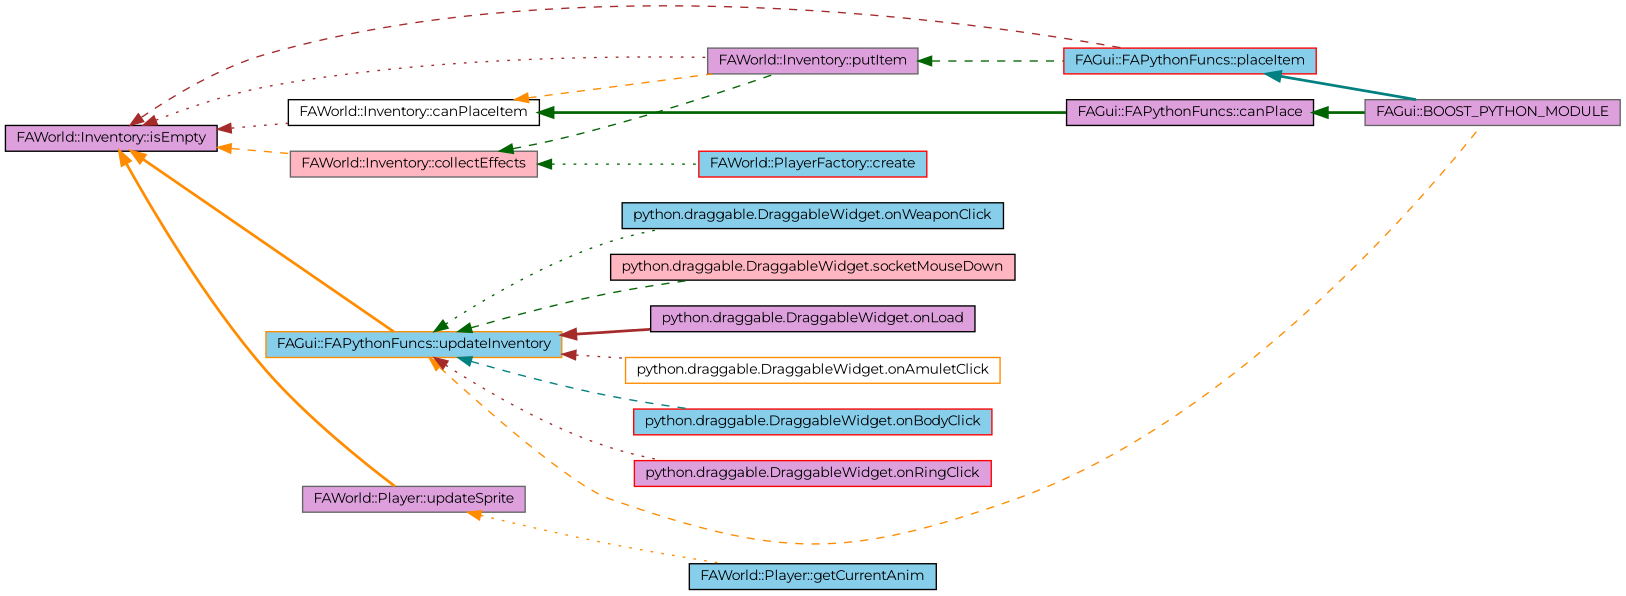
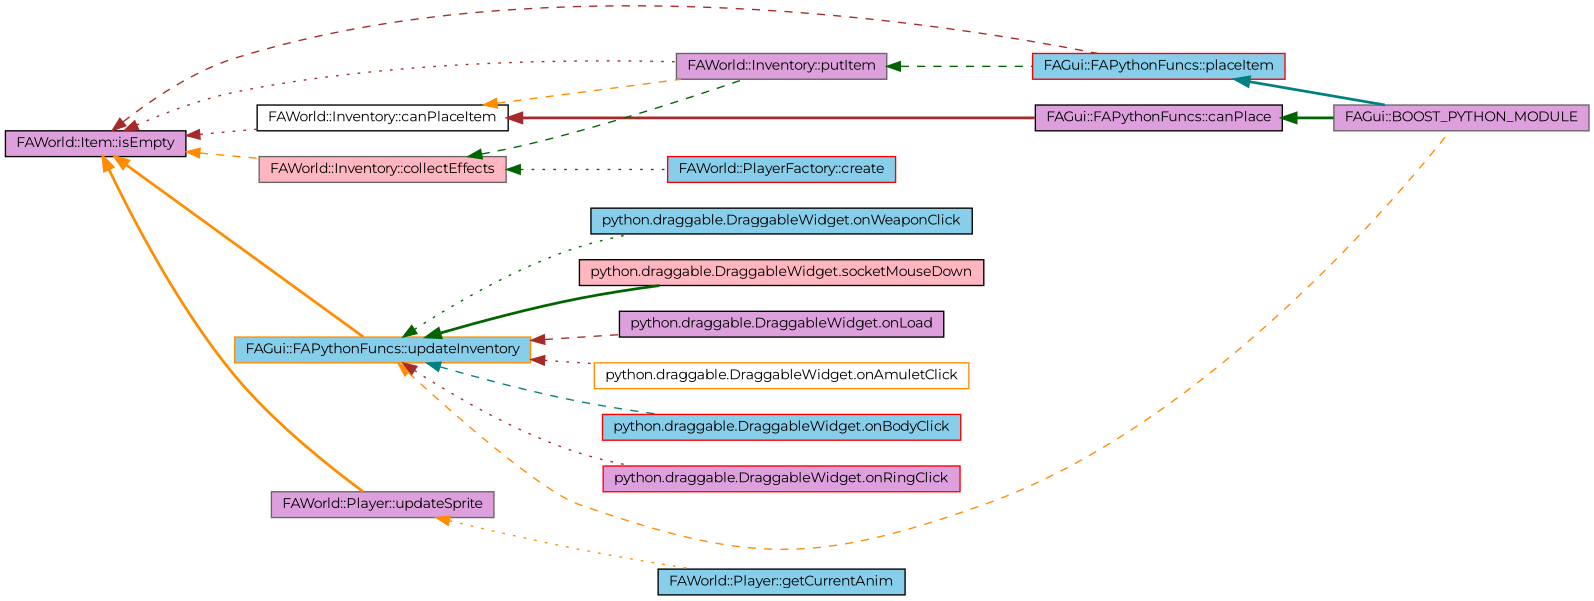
(810, 113) -> (778, 118)
(111, 138) -> (96, 144)
(580, 300) -> (549, 305)
(613, 332) -> (582, 337)
